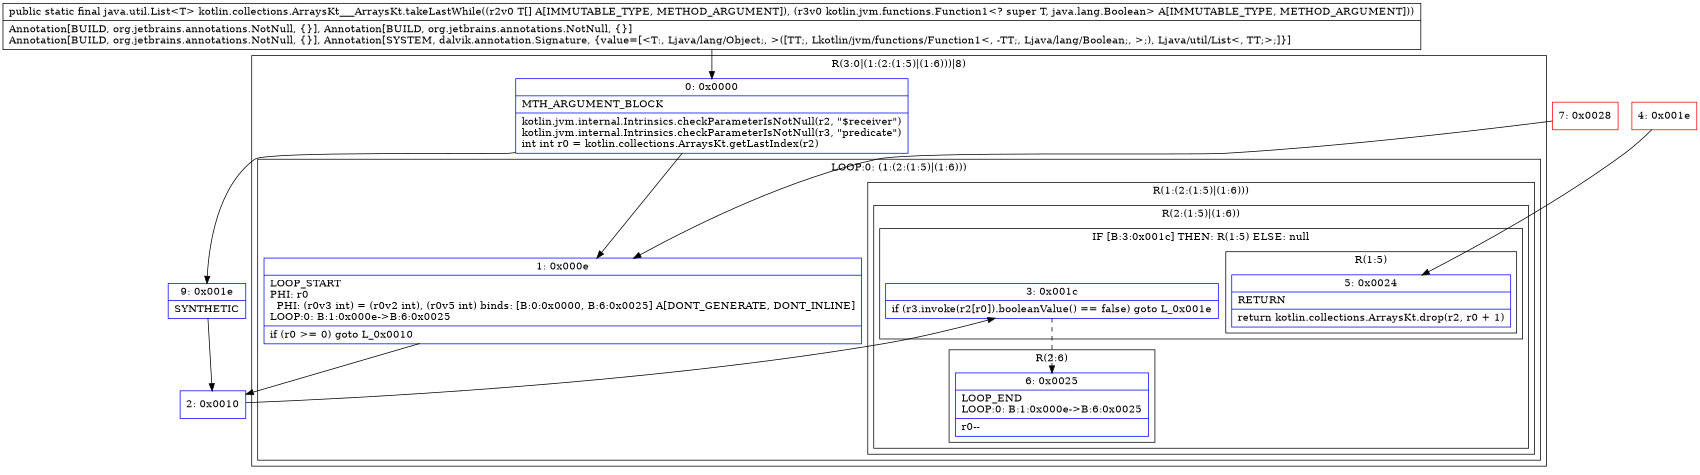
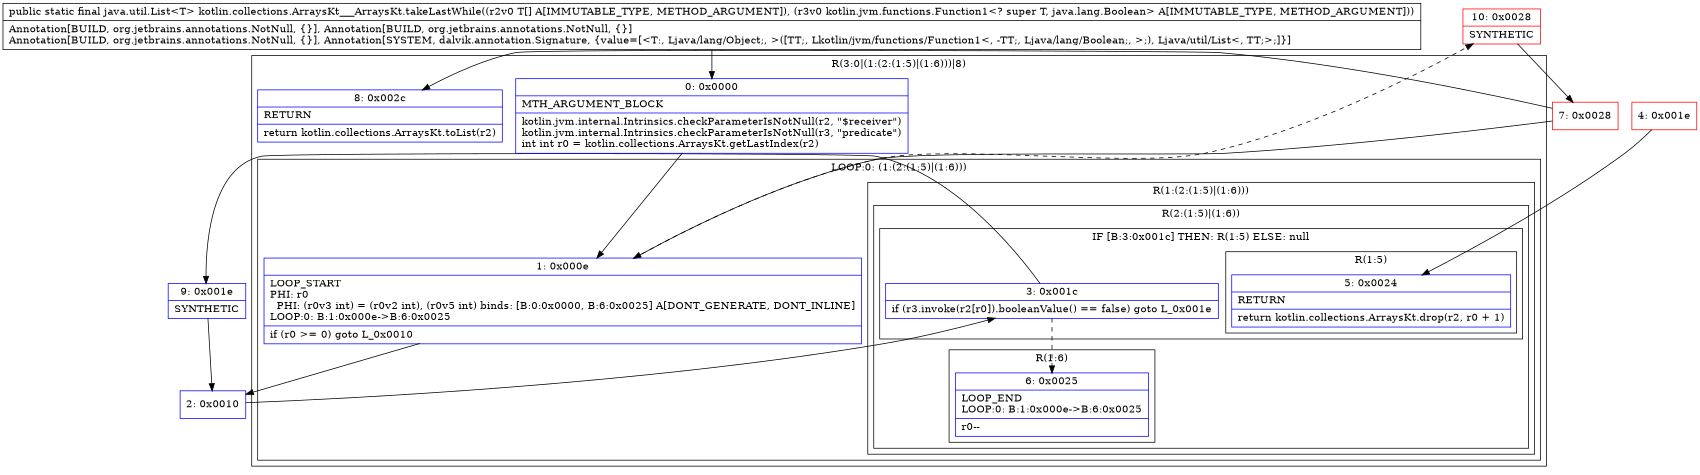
none -> (1502, 26)
none -> (380, 116)
(320, 154) -> (604, 154)
(1052, 358) -> (1052, 358)
